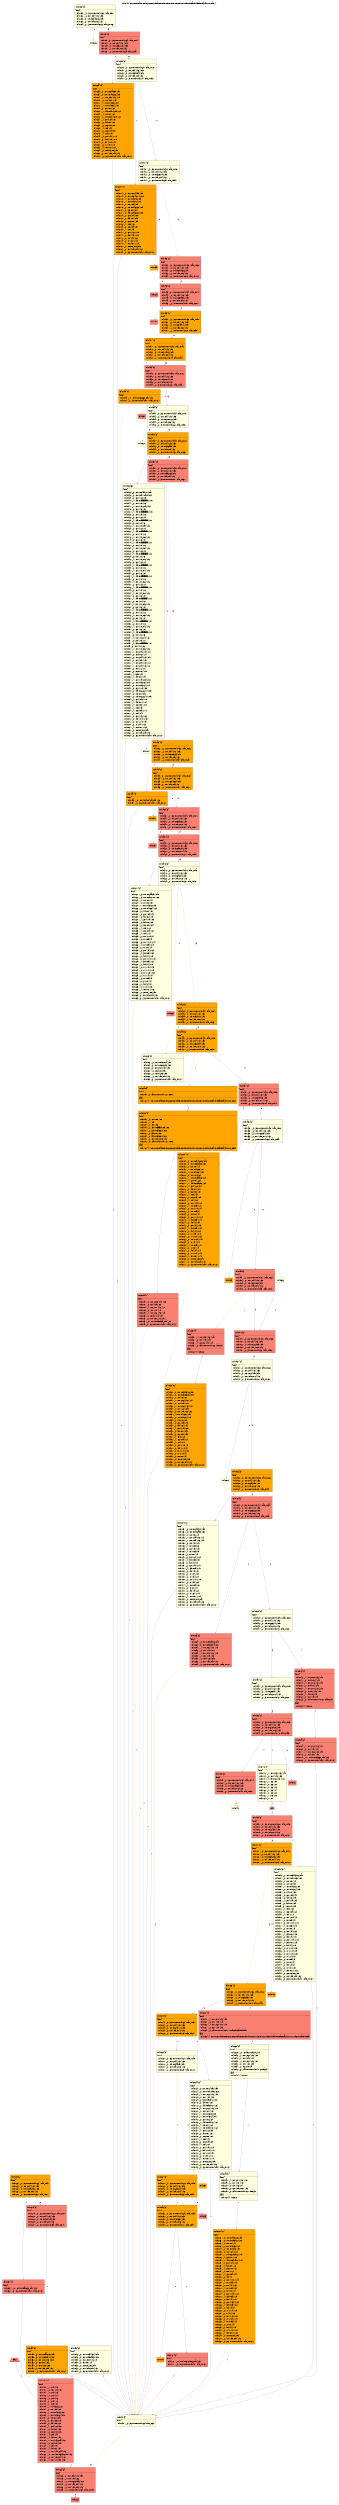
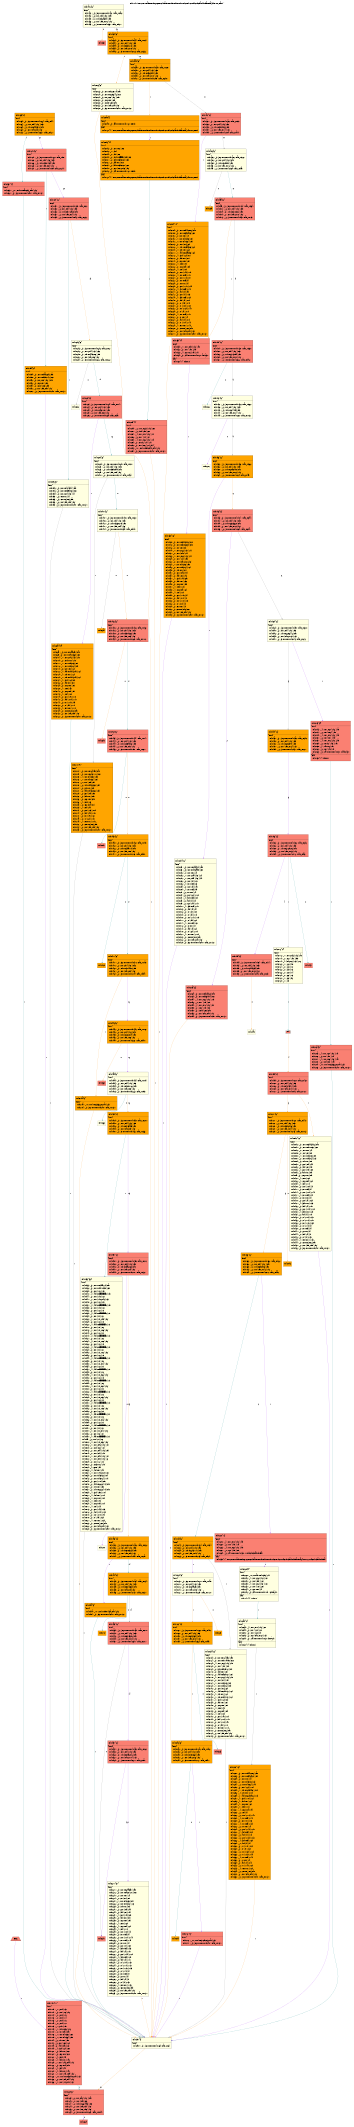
none -> (69, 209)
(165, 376) -> (128, 1032)
(179, 859) -> (111, 1849)
none -> (101, 966)
(270, 1306) -> (217, 383)
(272, 1689) -> (288, 741)
